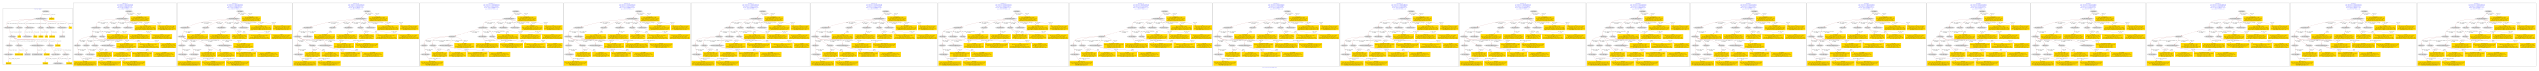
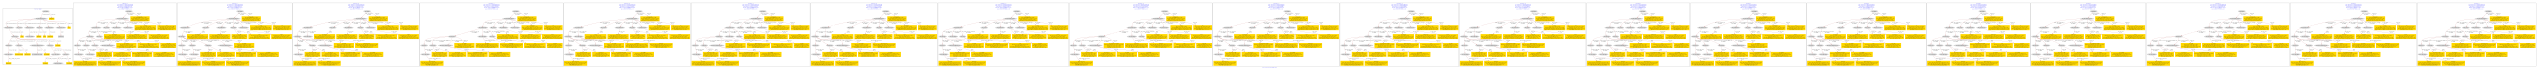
(35, 37) -> none
(27, 54) -> (27, 54)
